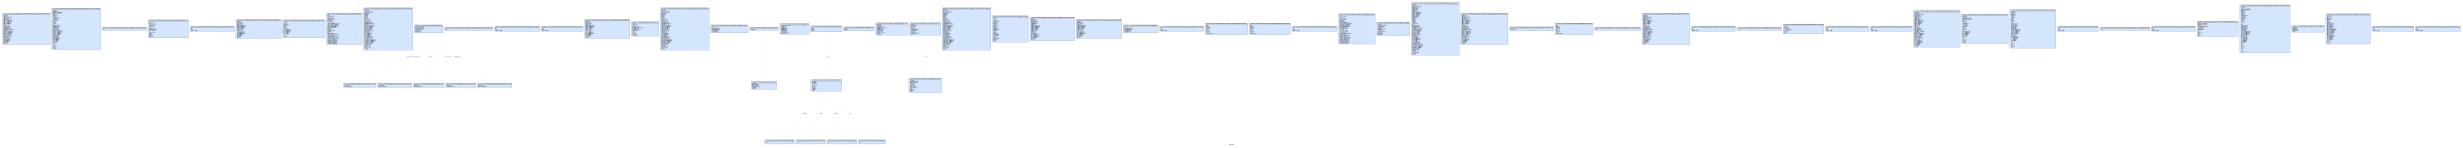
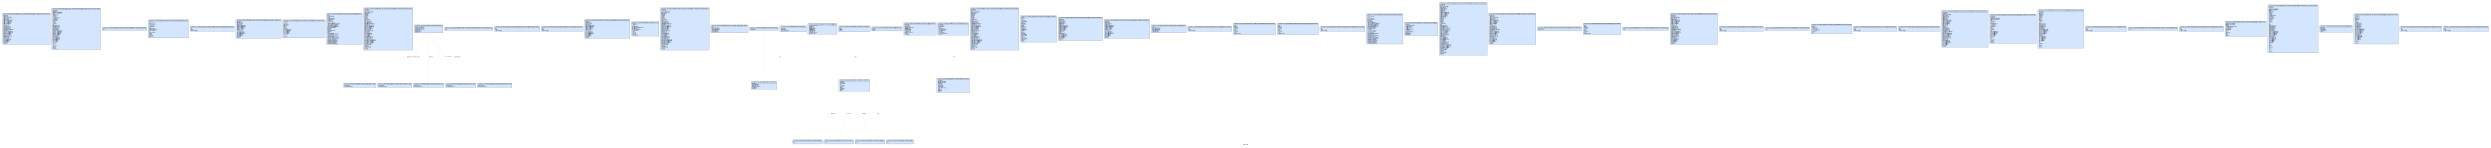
none -> (793, 29)
